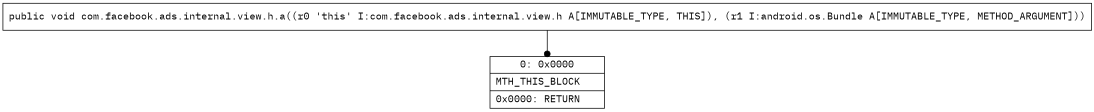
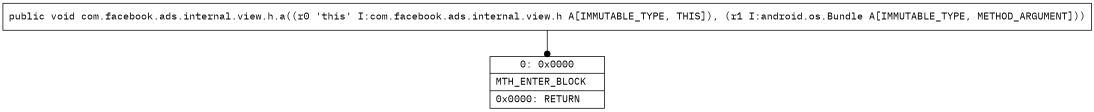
(538, 82) -> (541, 82)
